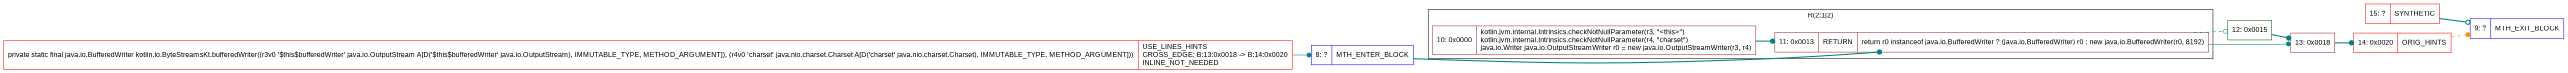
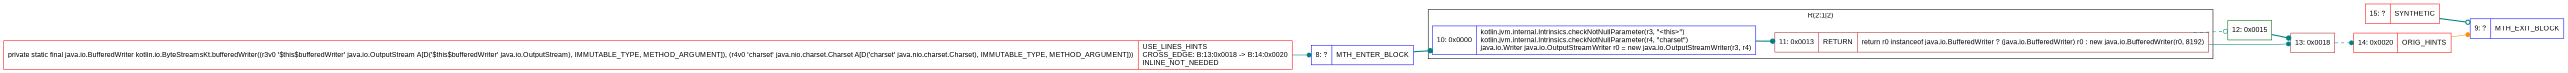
(2459, 36) -> (2459, 36)
(1594, 40) -> (1594, 40)
(2342, 43) -> (2342, 43)
(1645, 62) -> (1421, 51)
